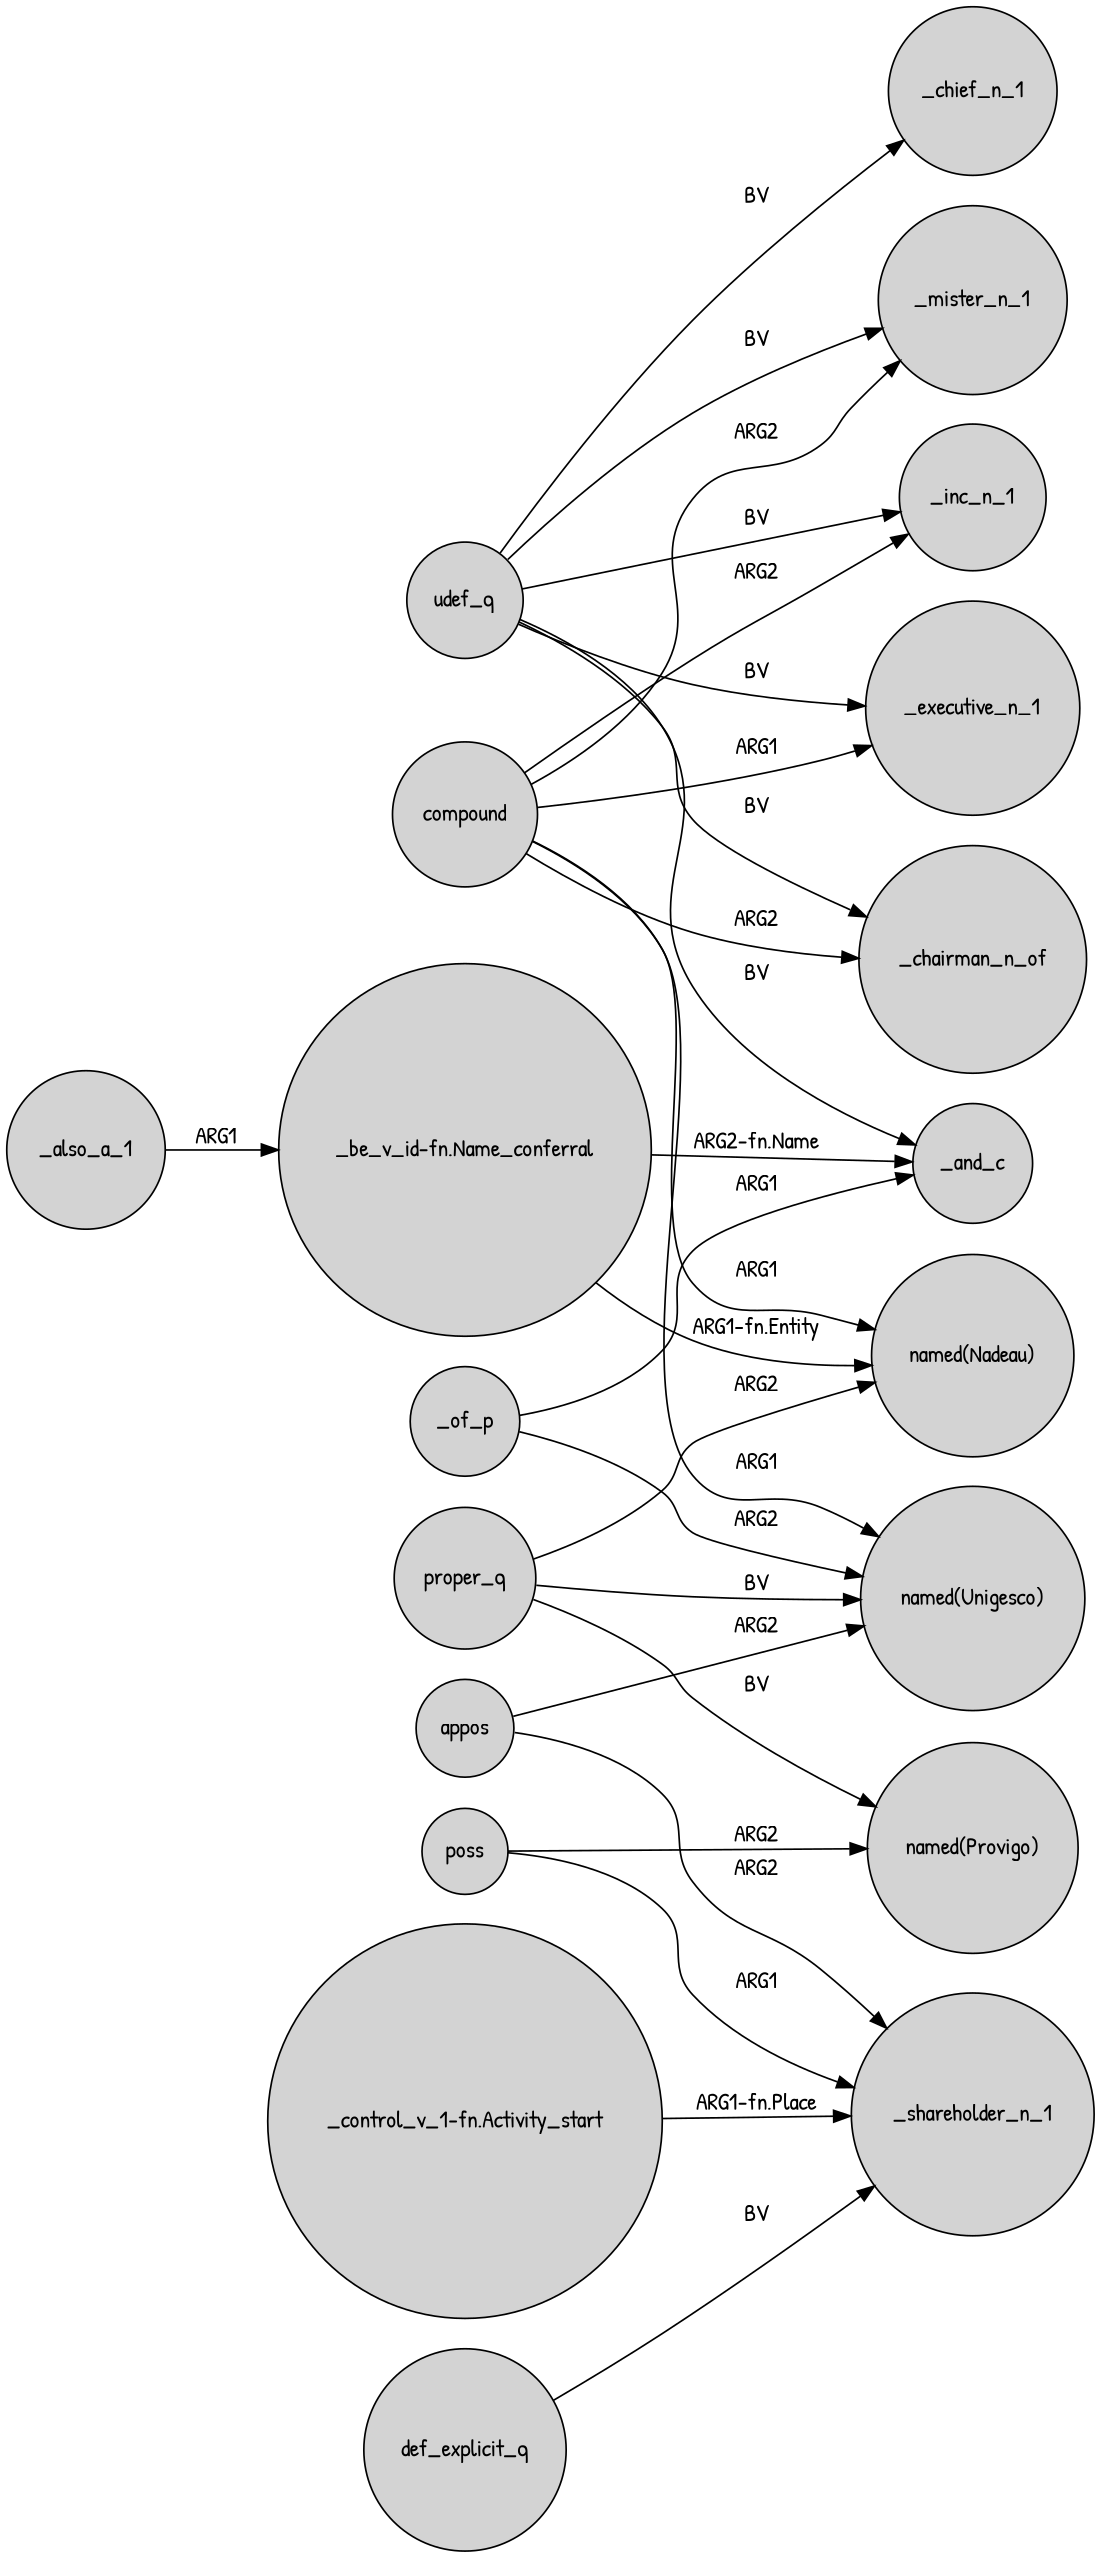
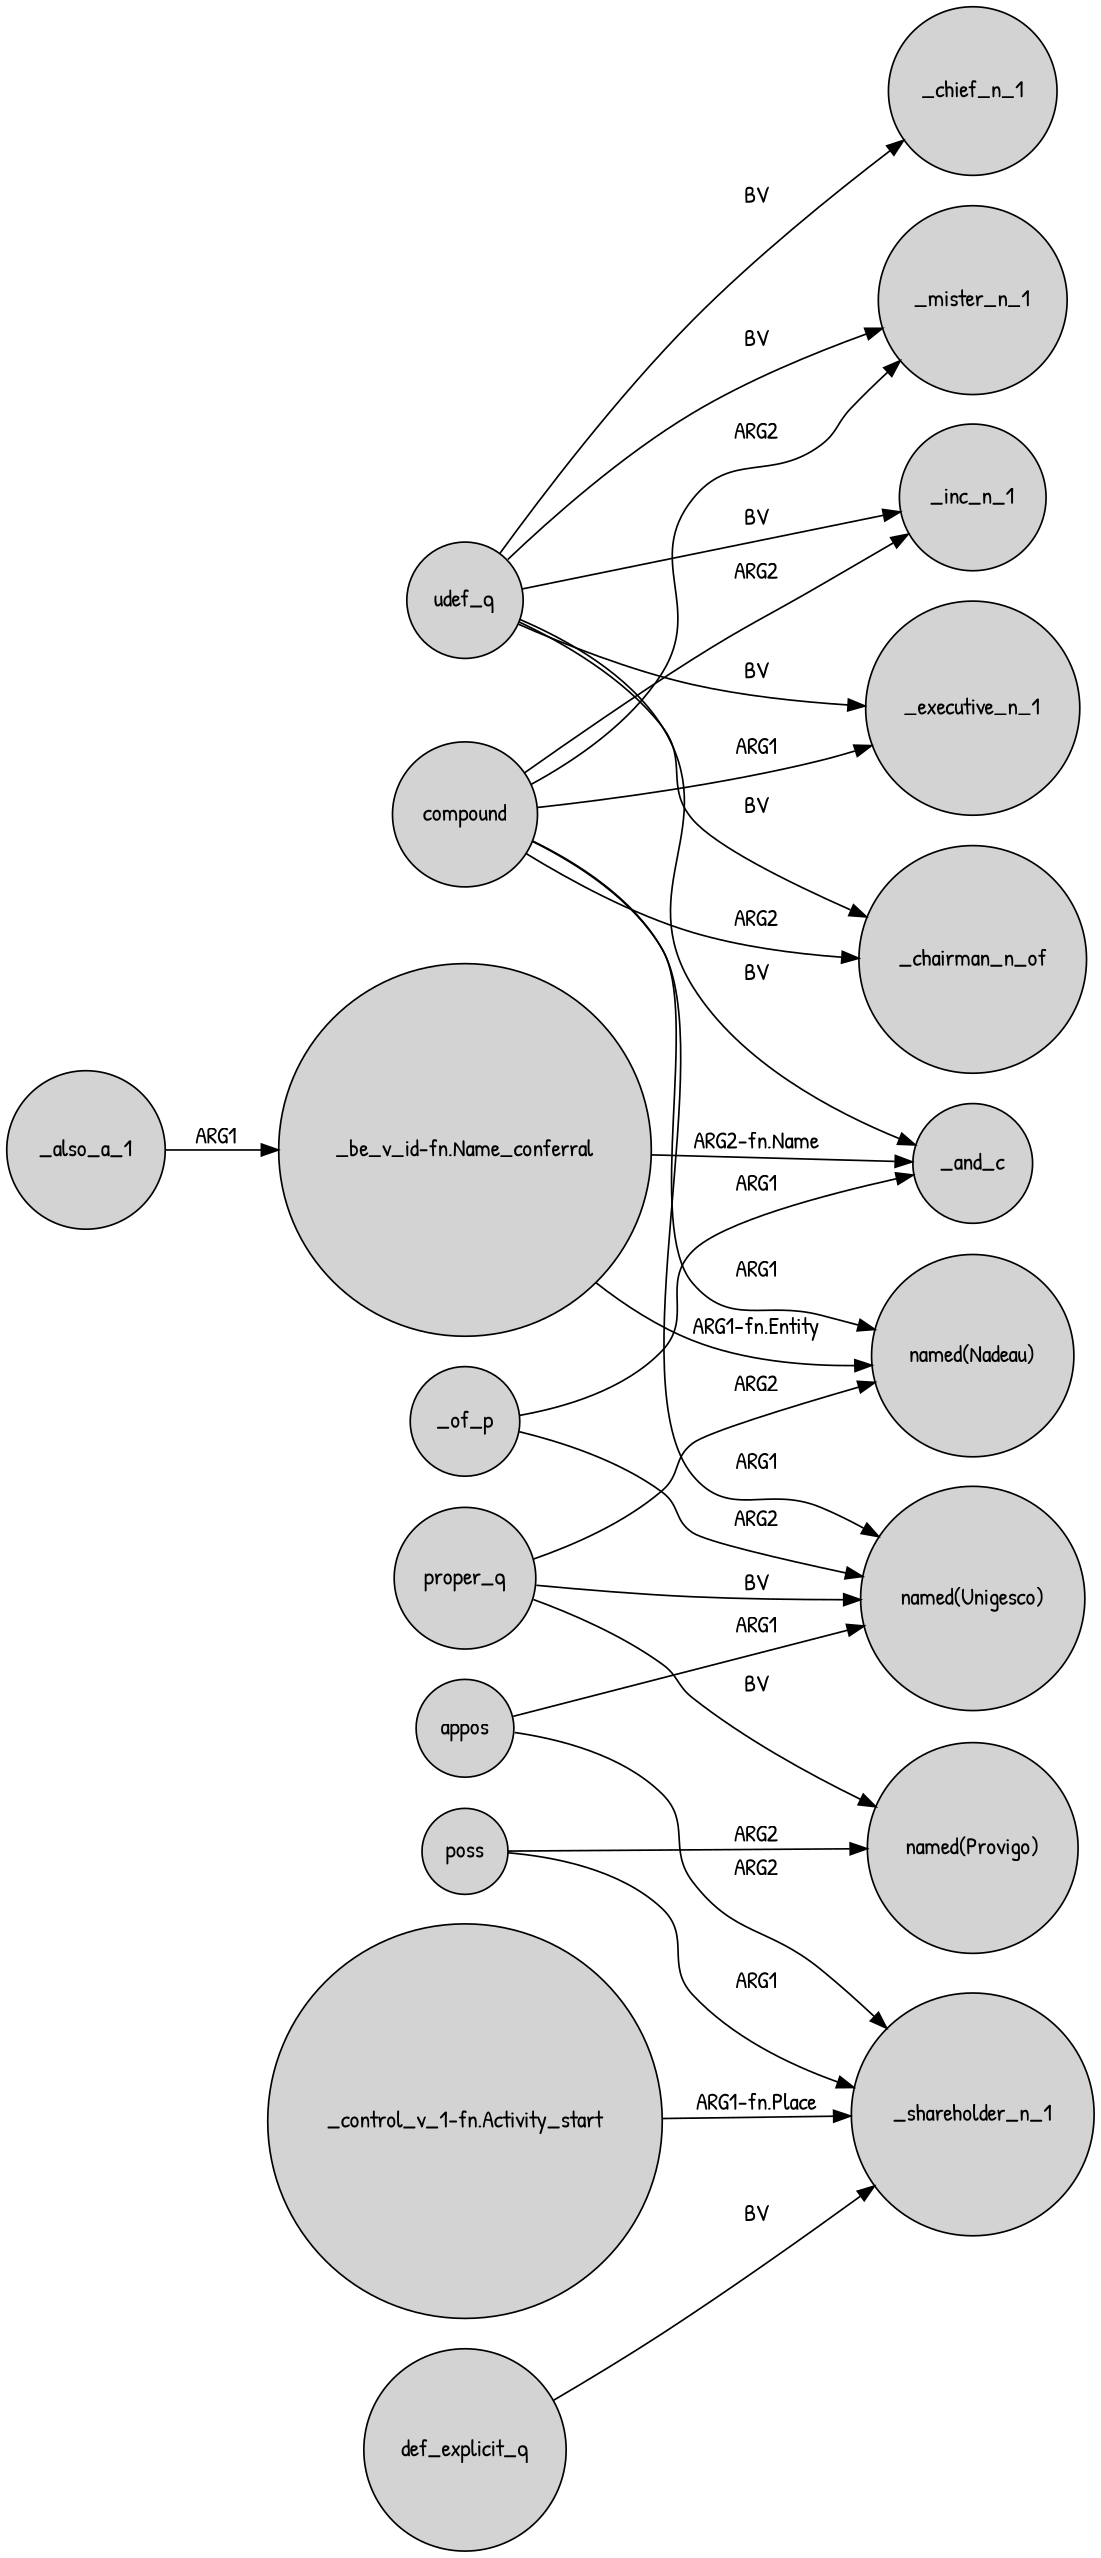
(757, 1626) -> (757, 1626)
